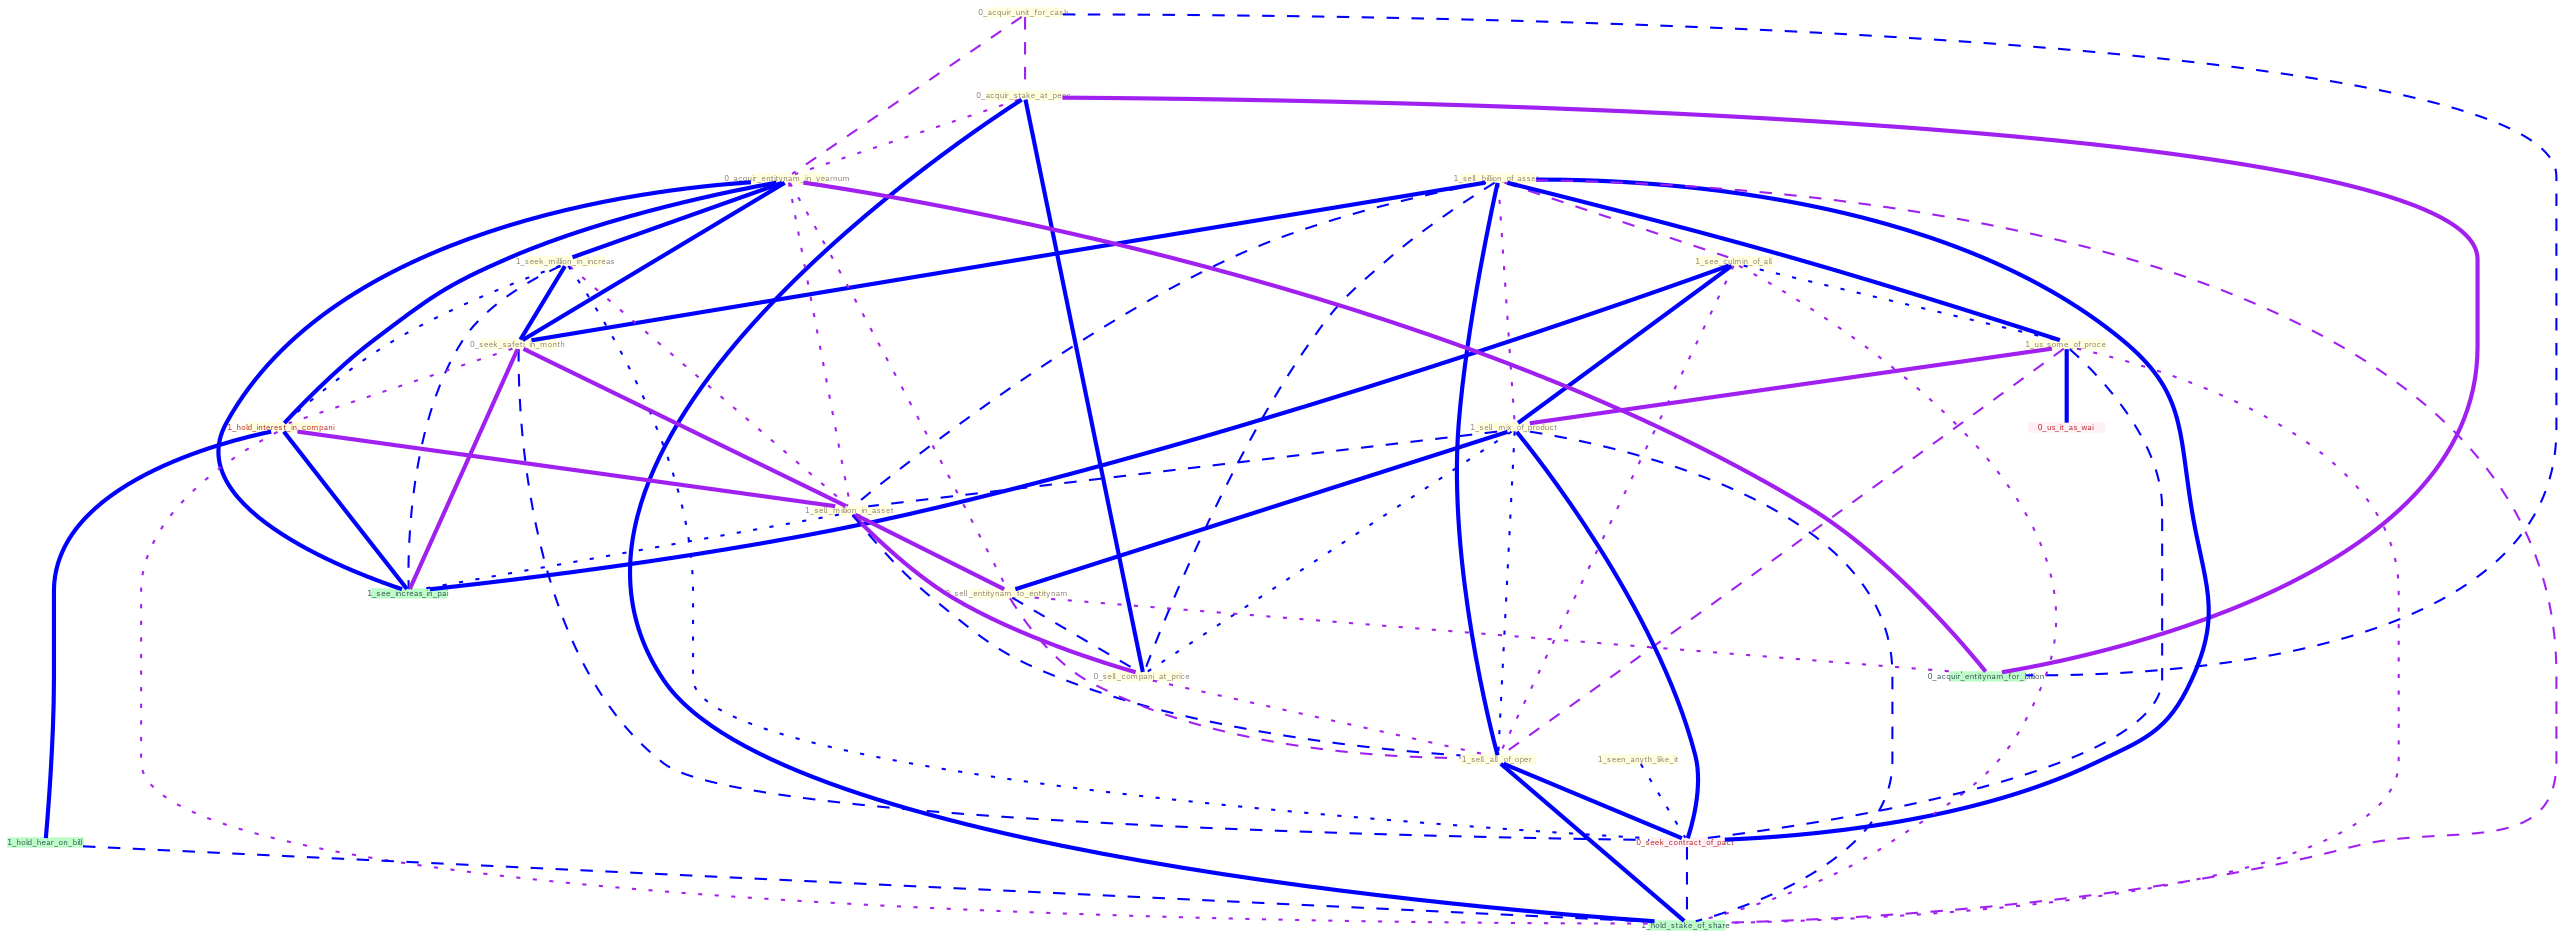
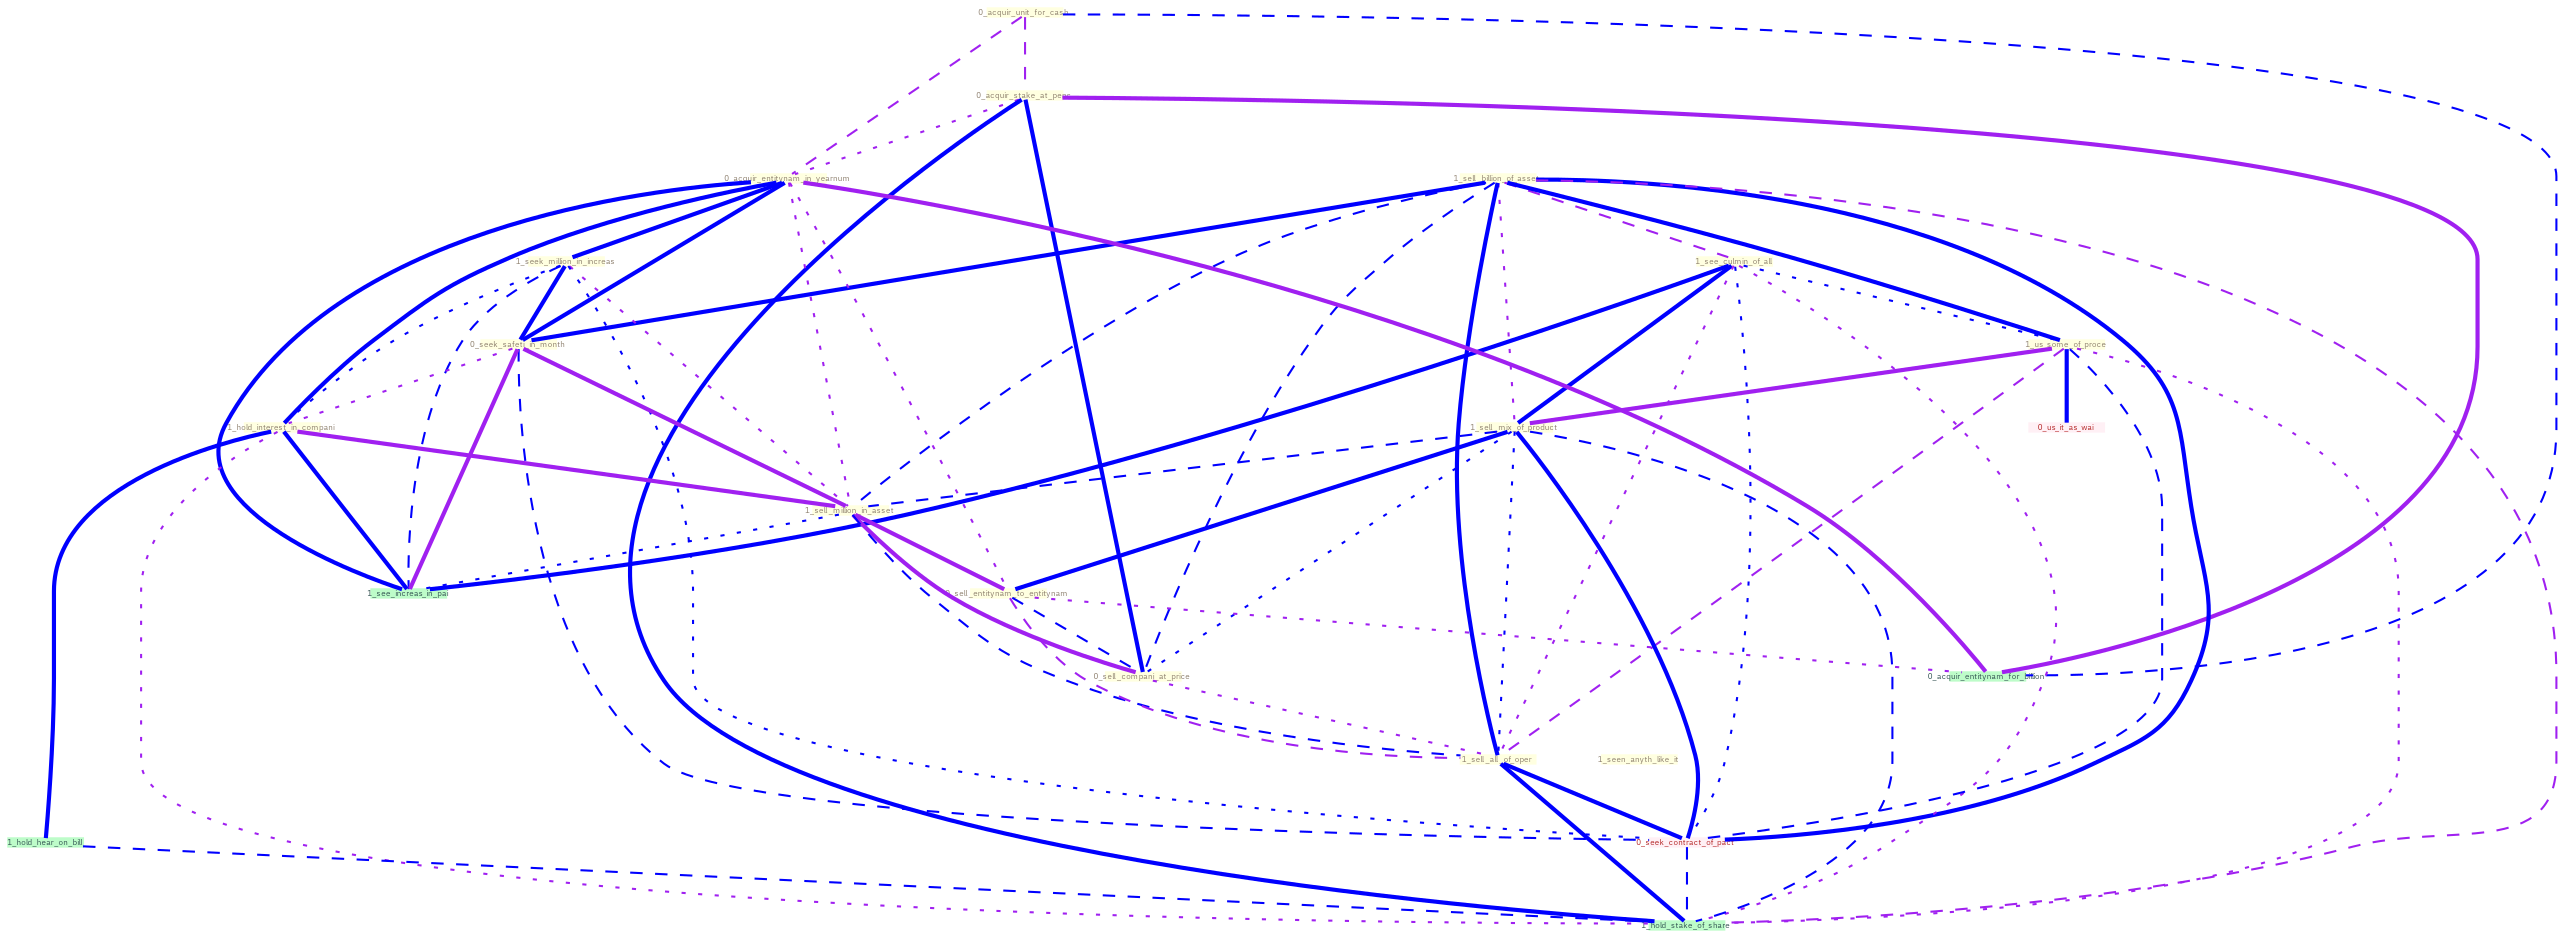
(282, 427) -> (282, 427)
(1663, 801) -> (1749, 557)
